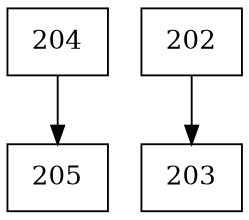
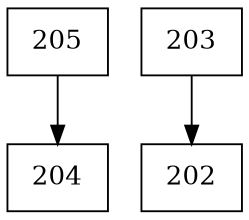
(58, 101) -> (58, 101)
(192, 101) -> (192, 101)
